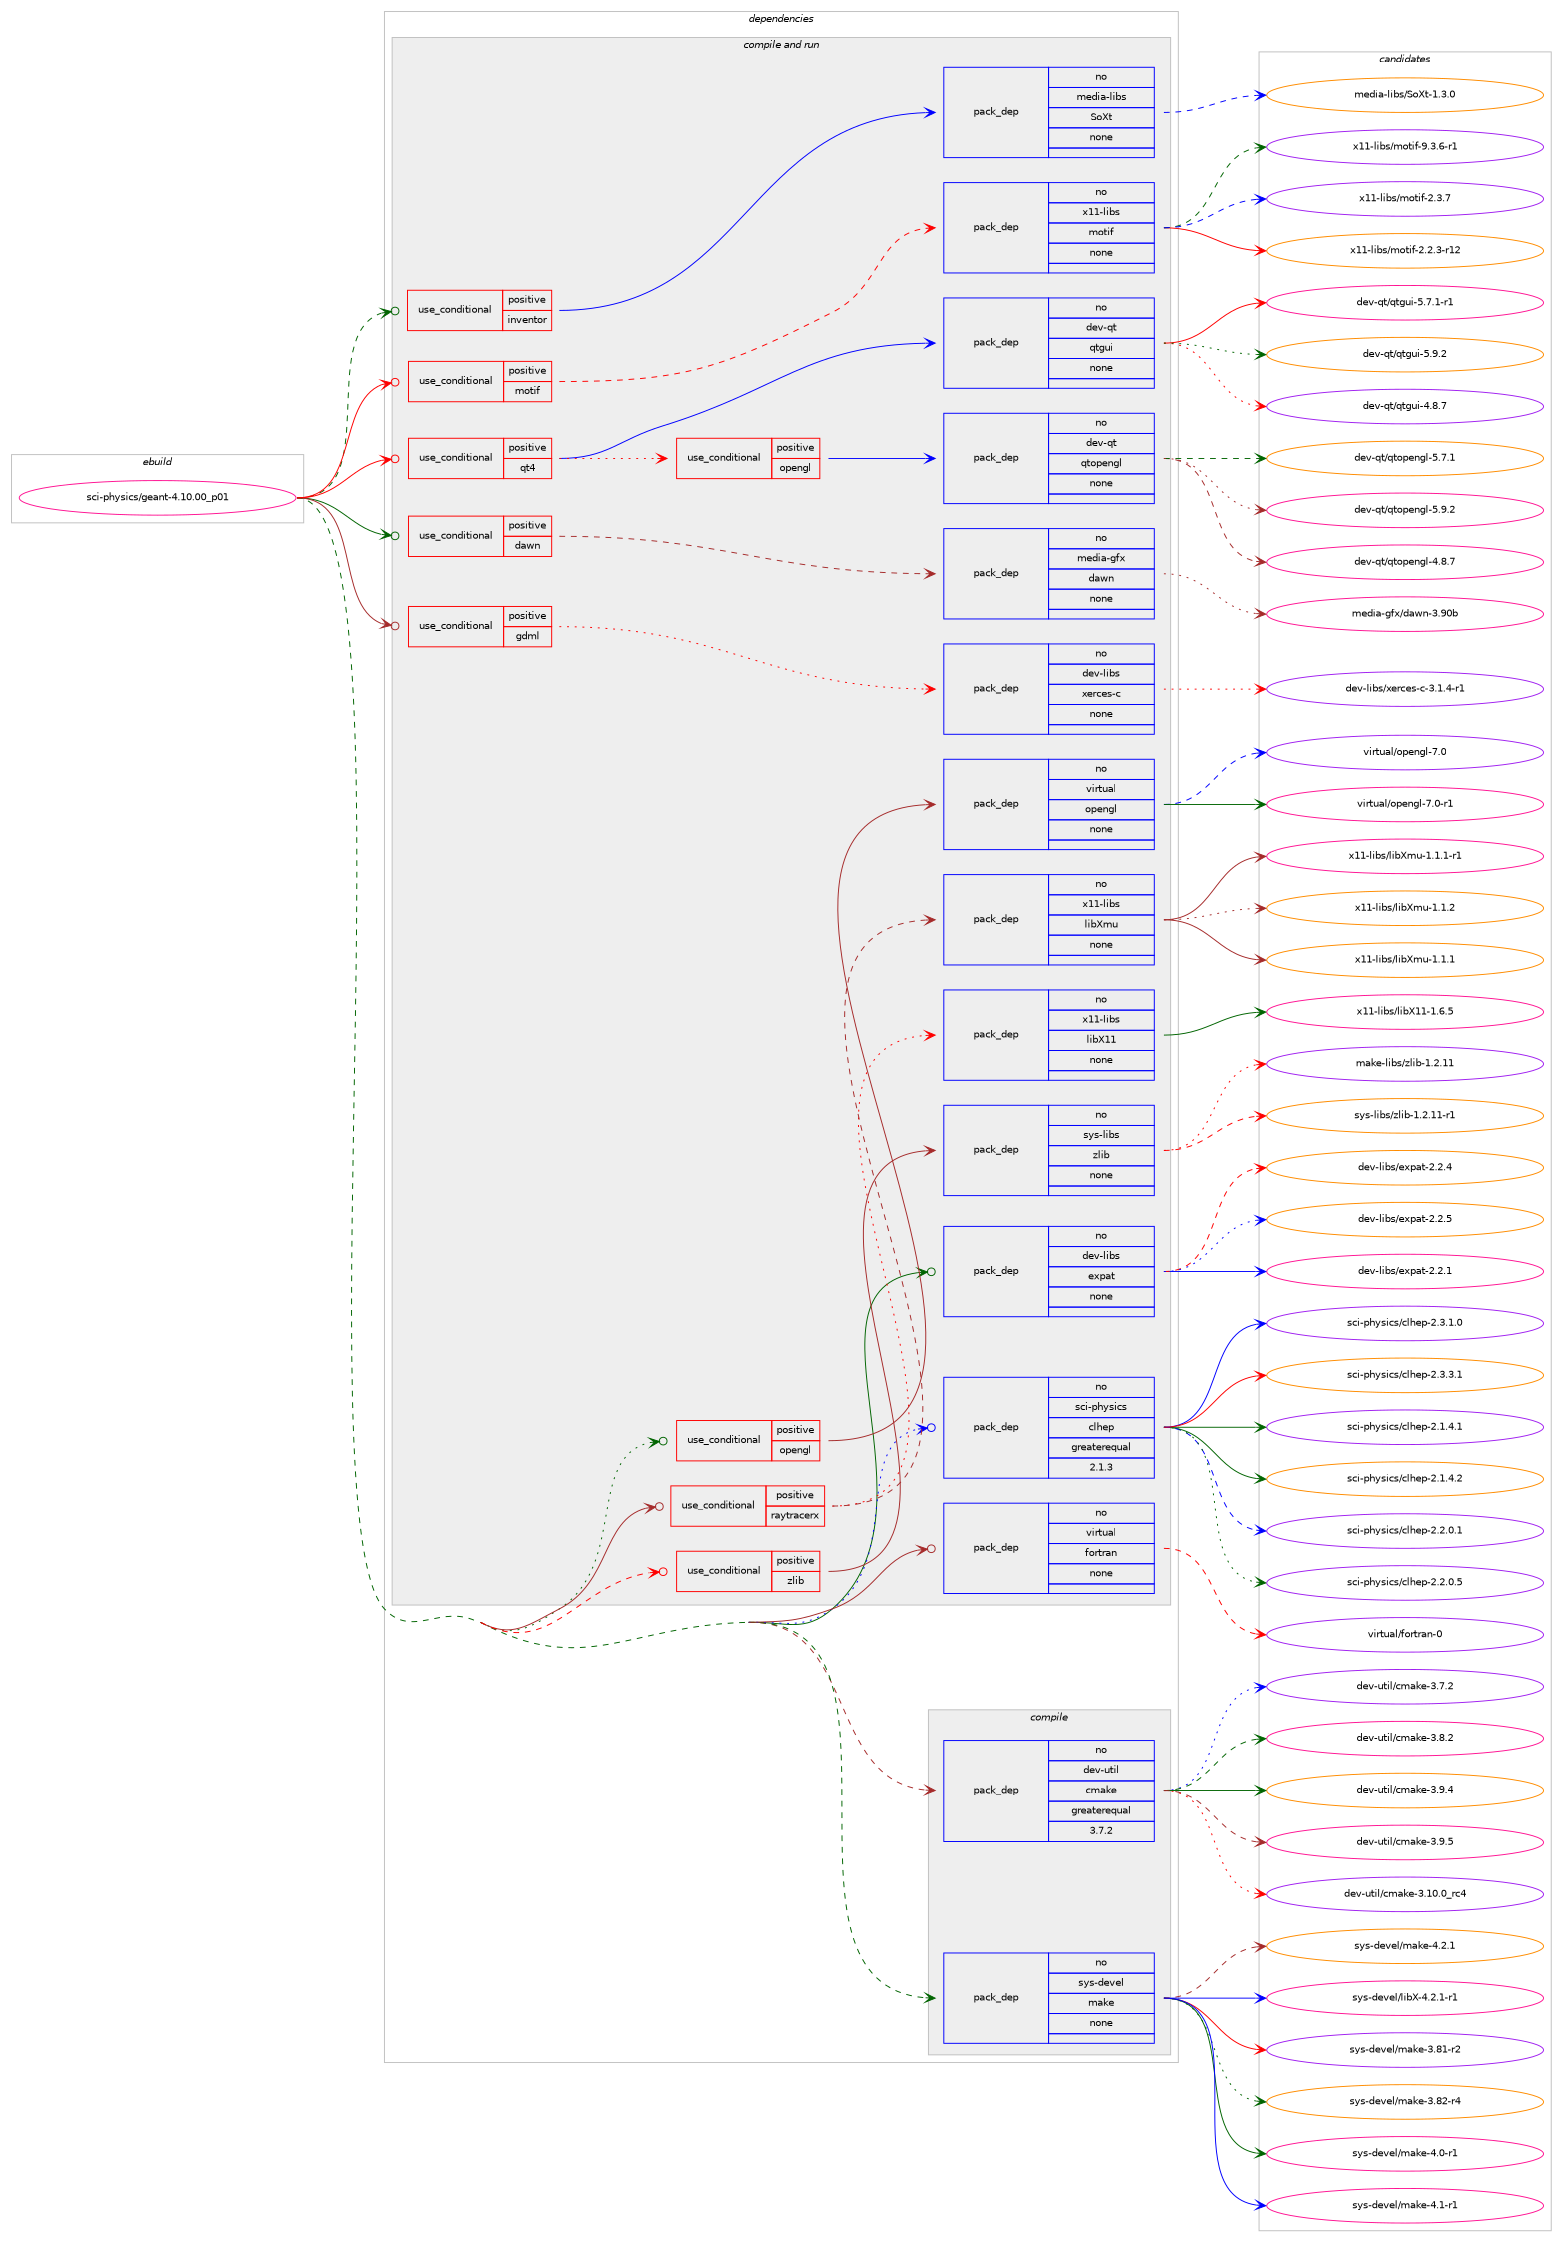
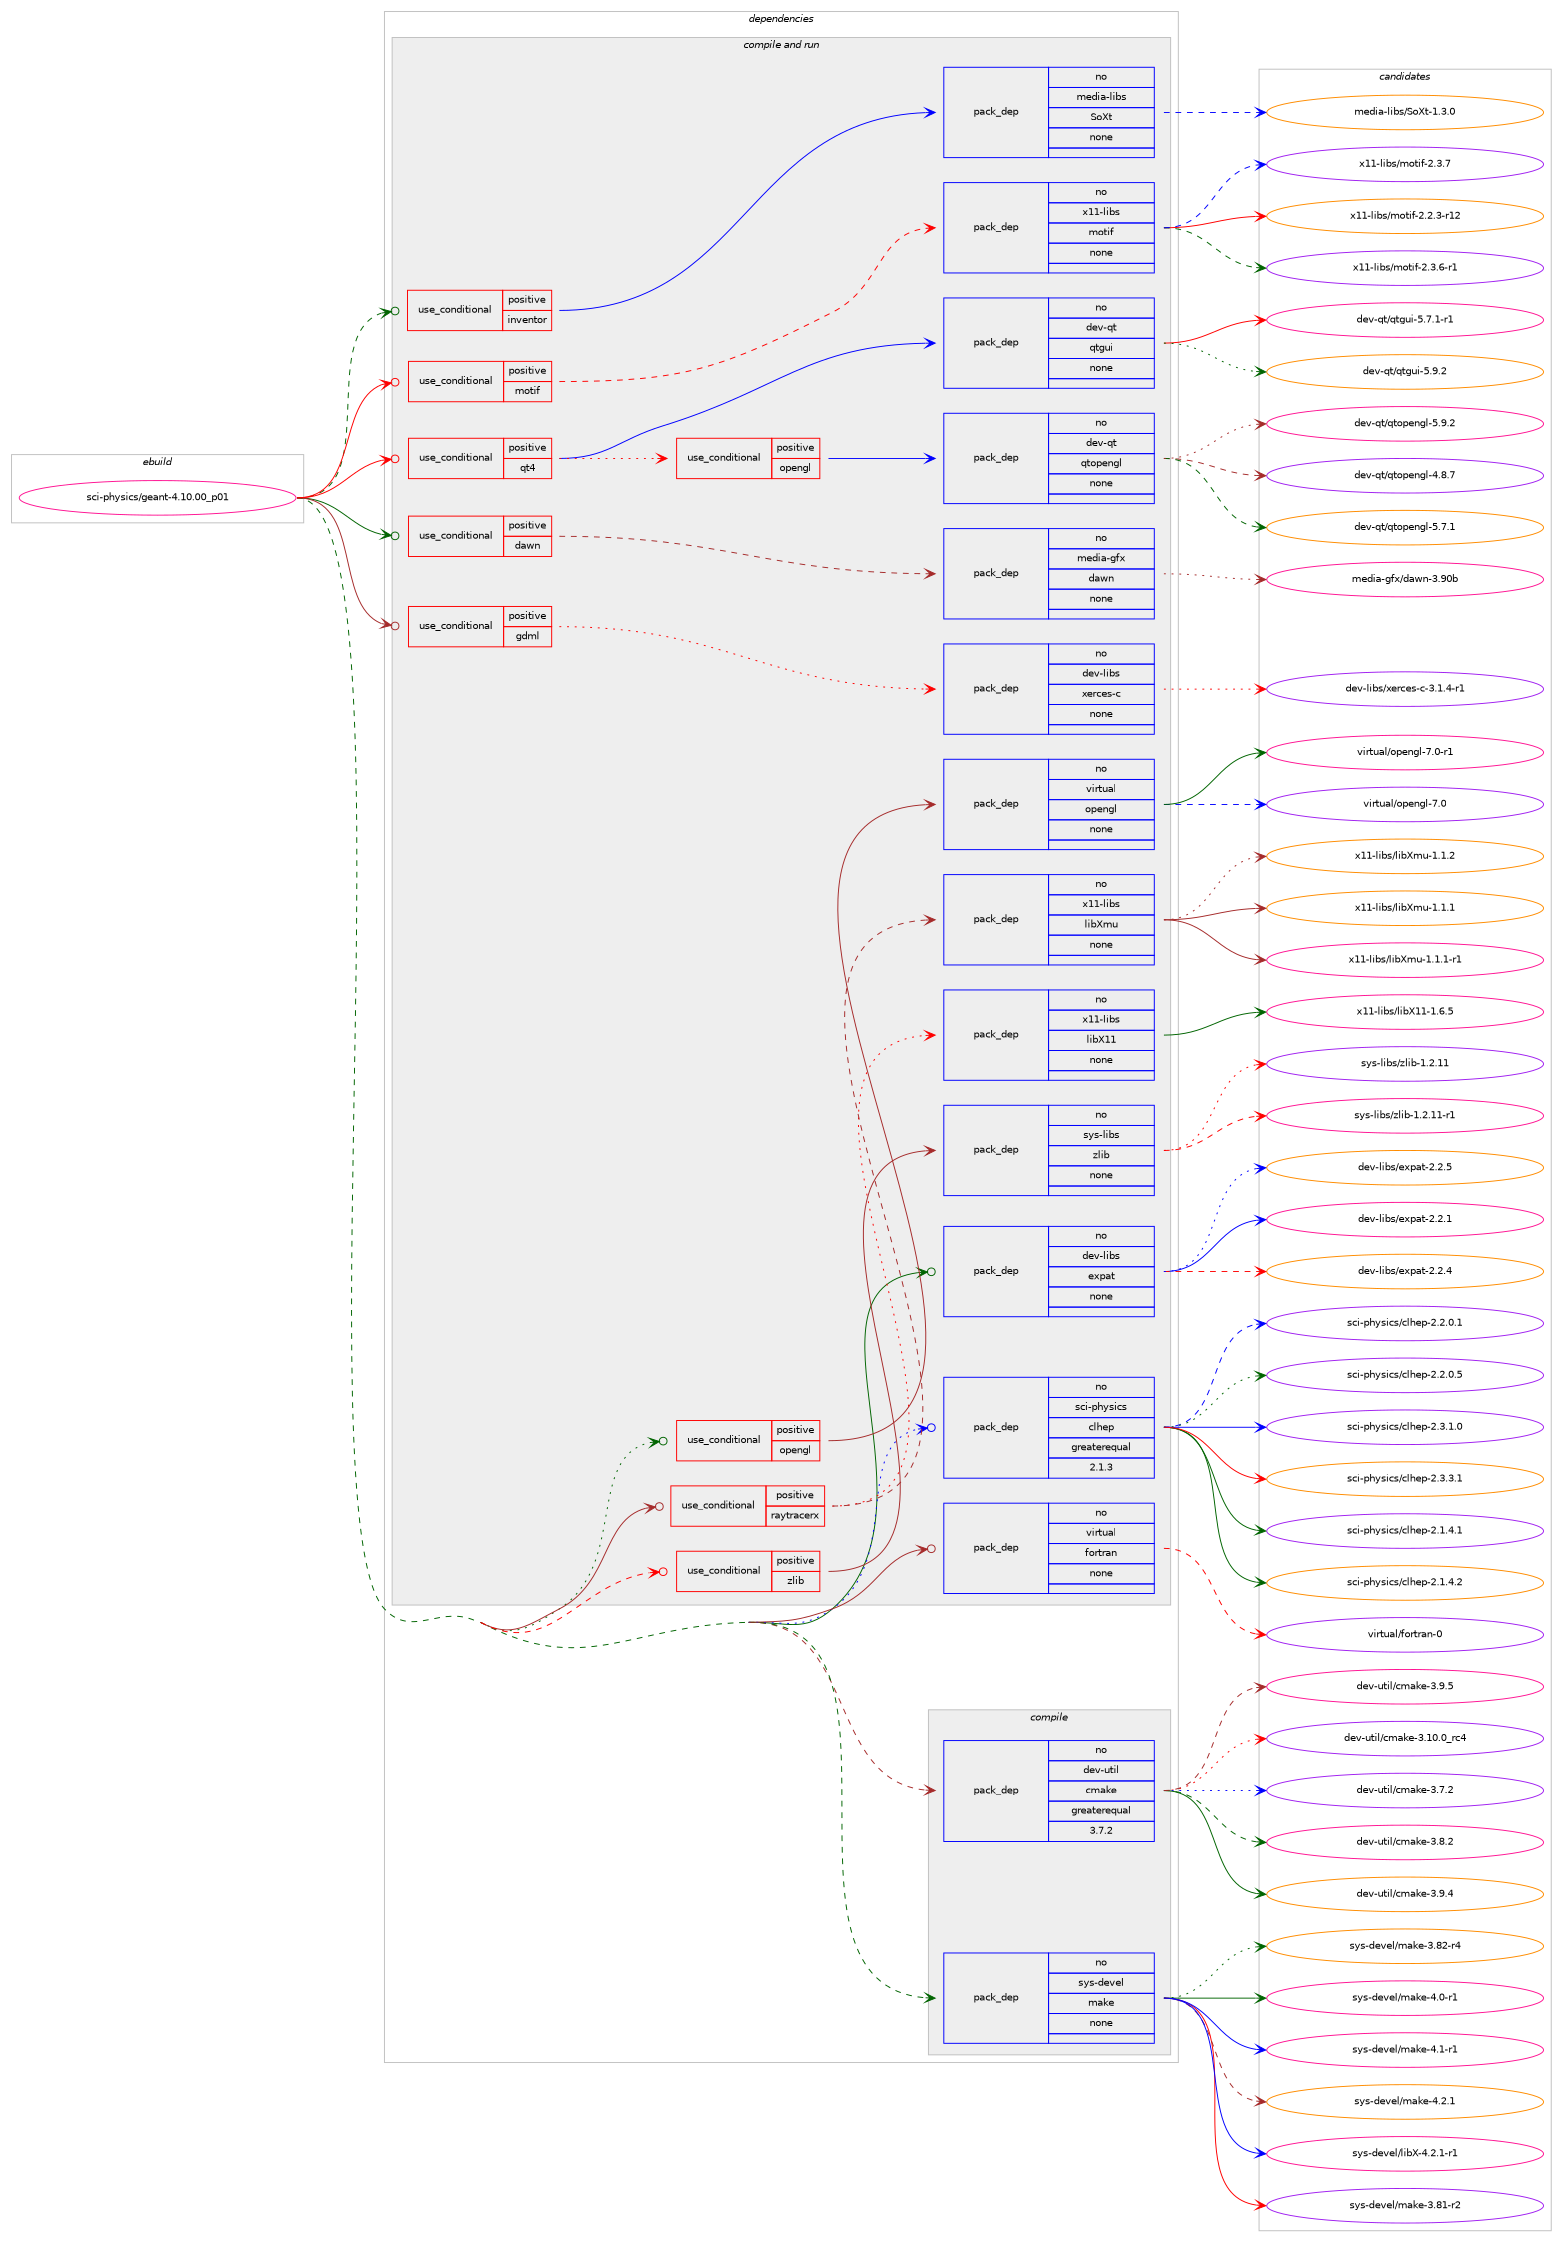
(1405, 147) -> (1405, 268)
(1405, 407) -> none
(1405, 562) -> (1405, 476)
(1405, 1064) -> (1405, 1064)
(1405, 1116) -> (1405, 1116)
